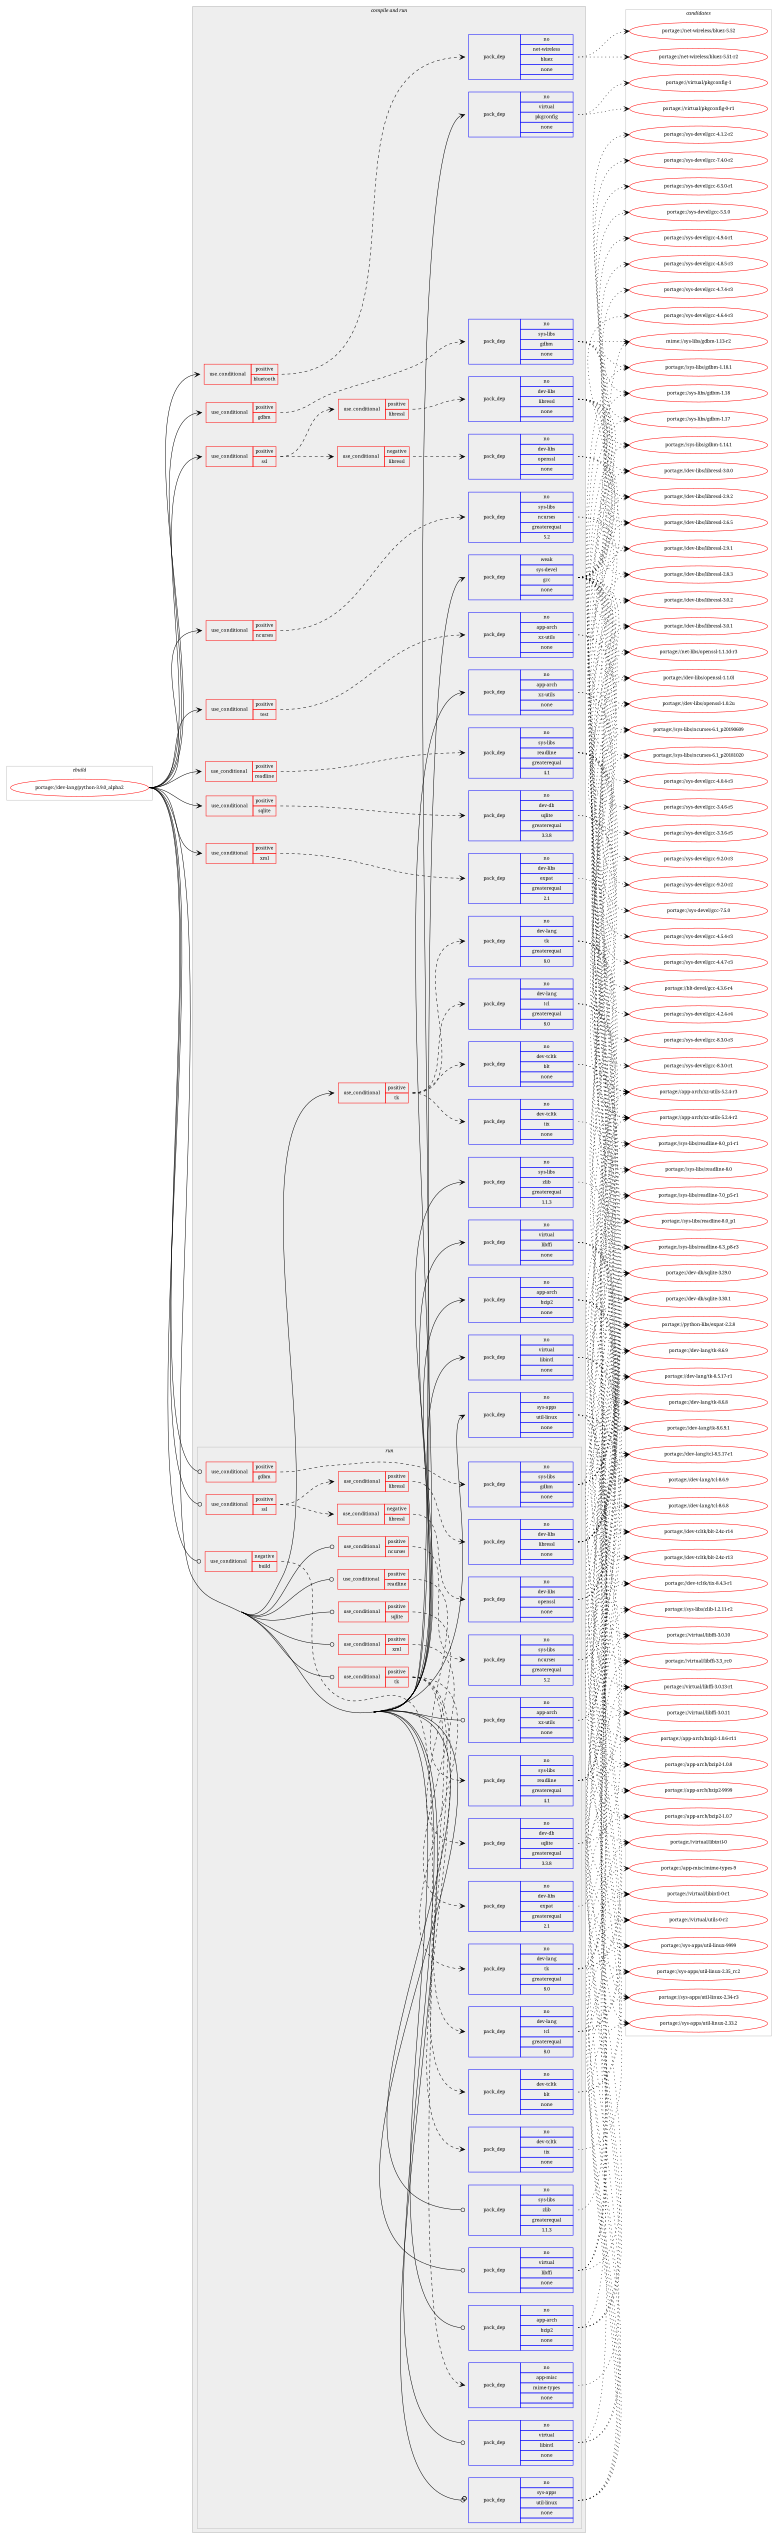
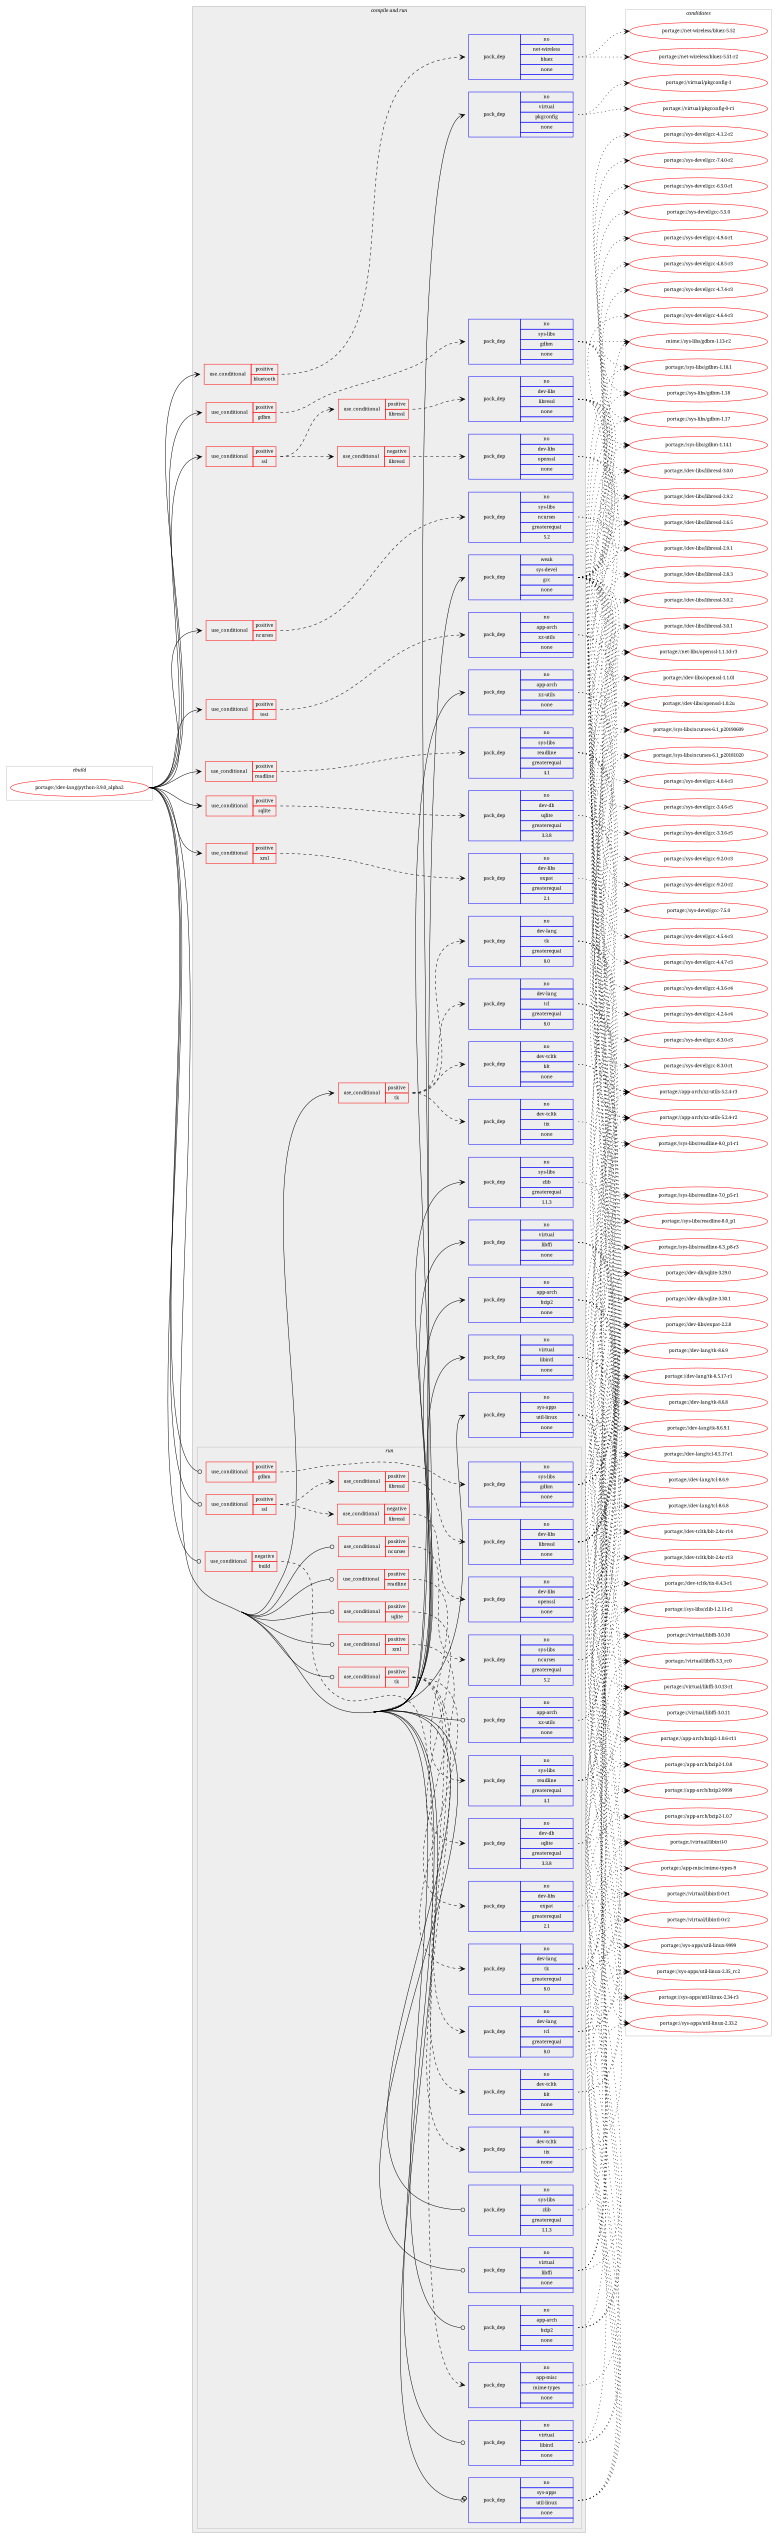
(699, 989) -> (699, 989)
(699, 1170) -> none
(699, 1325) -> (699, 1325)
(699, 1920) -> (699, 1920)
